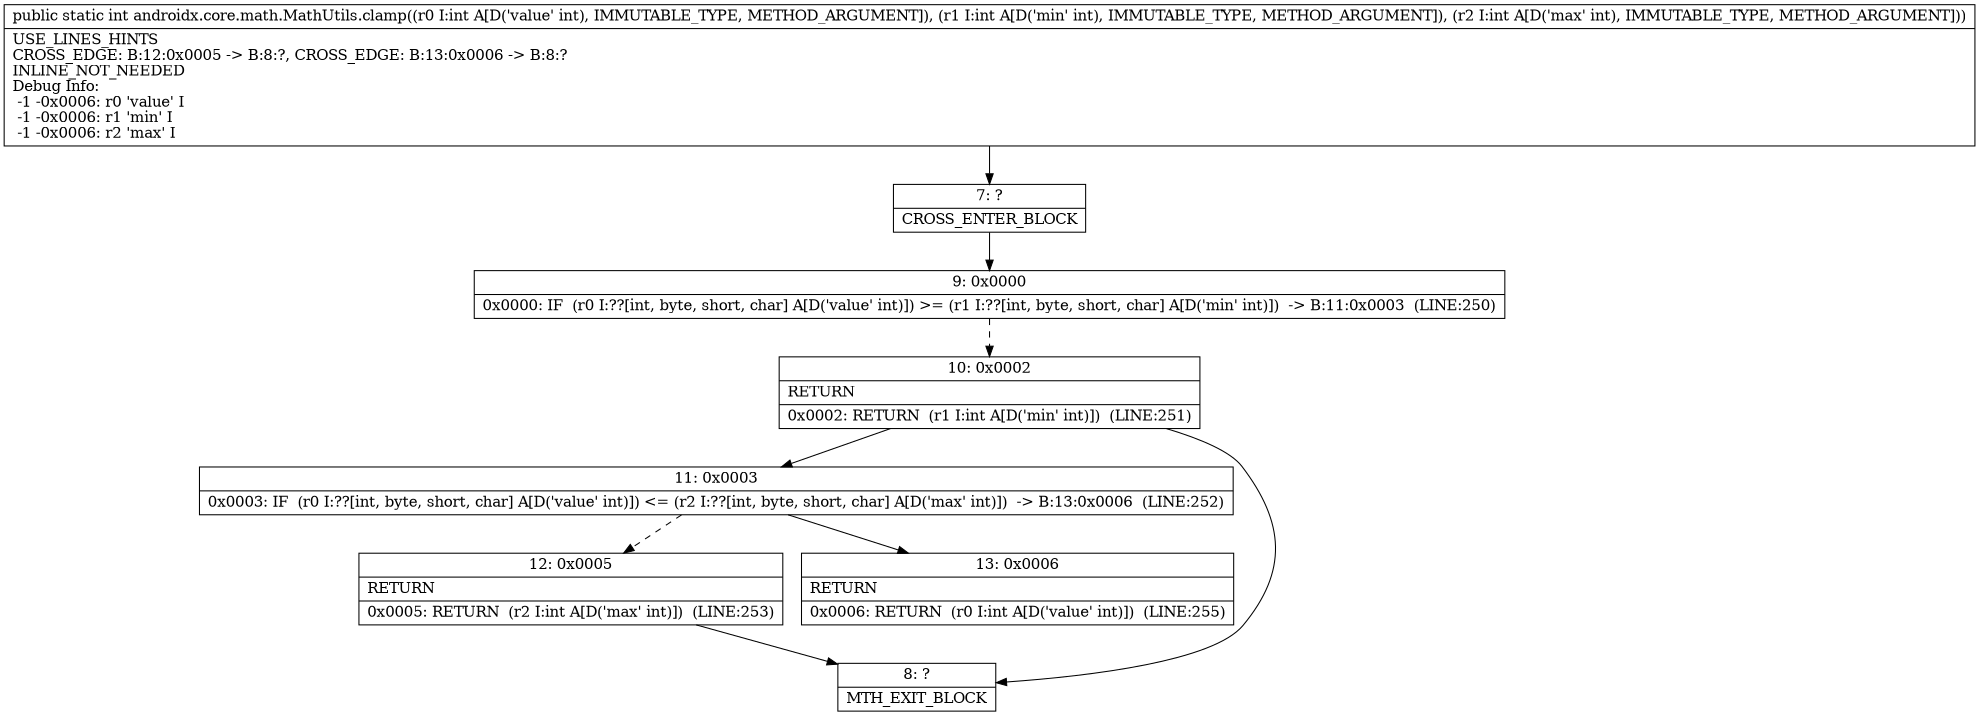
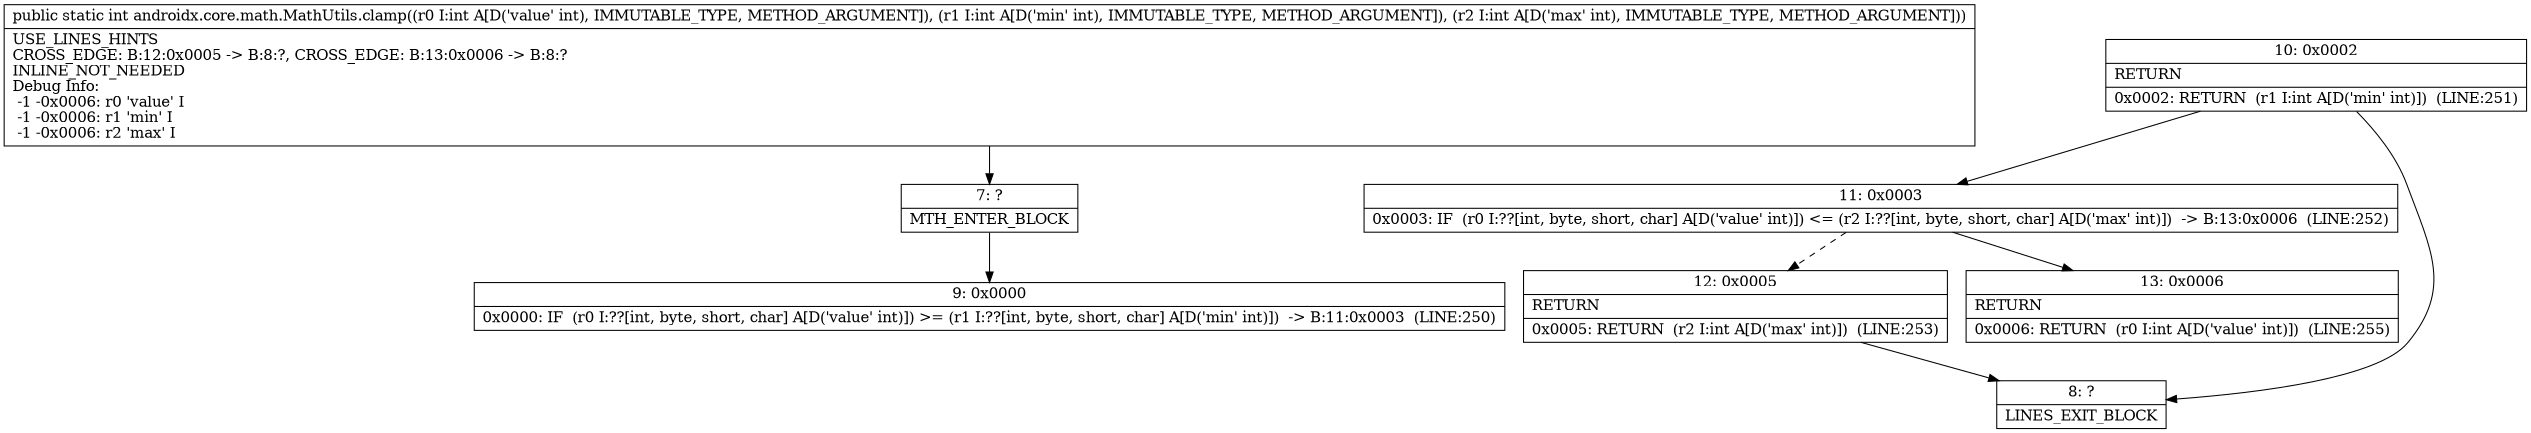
(990, 220) -> (990, 220)
(990, 332) -> none
(917, 699) -> (2081, 416)
